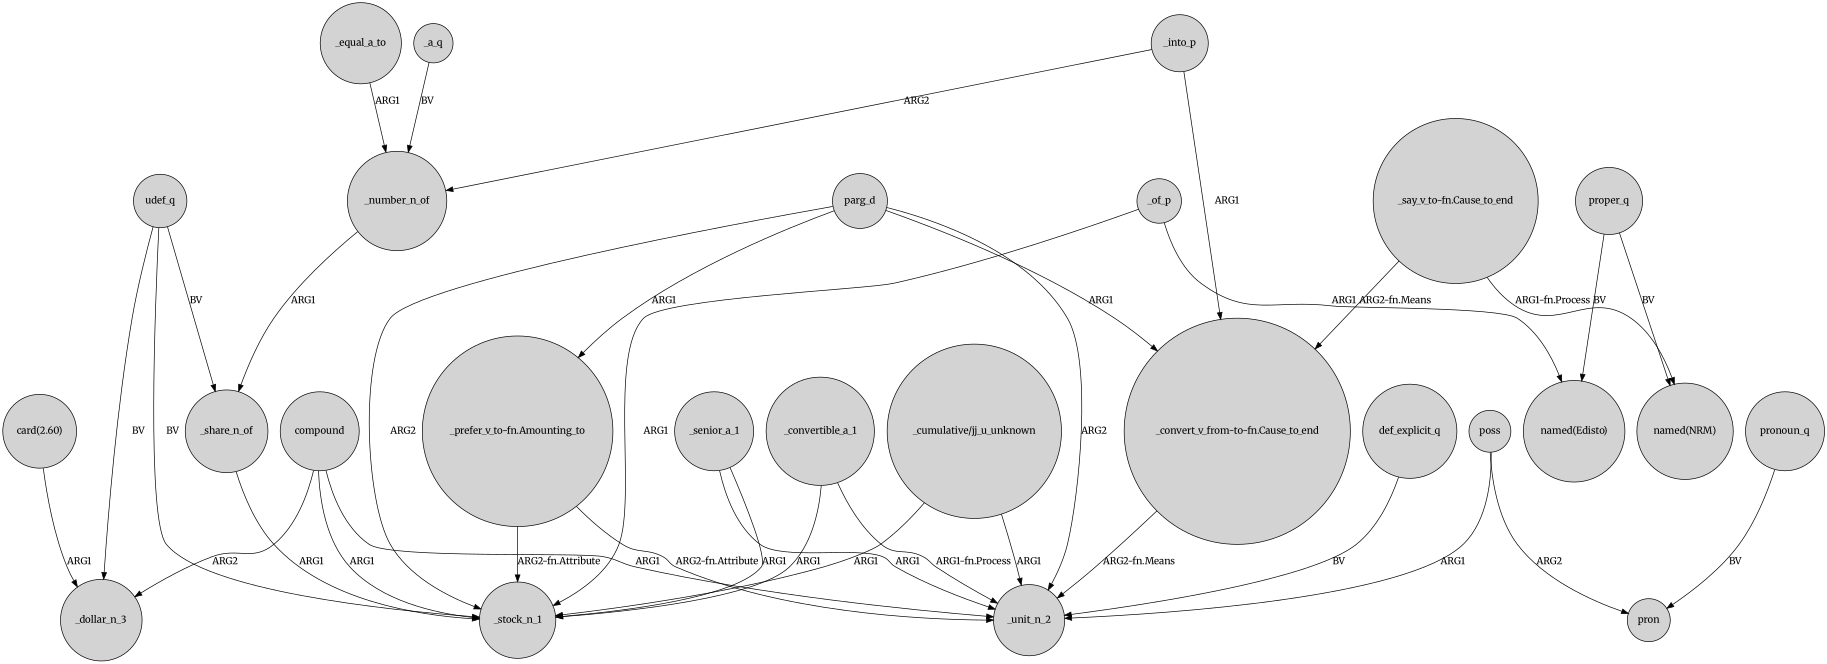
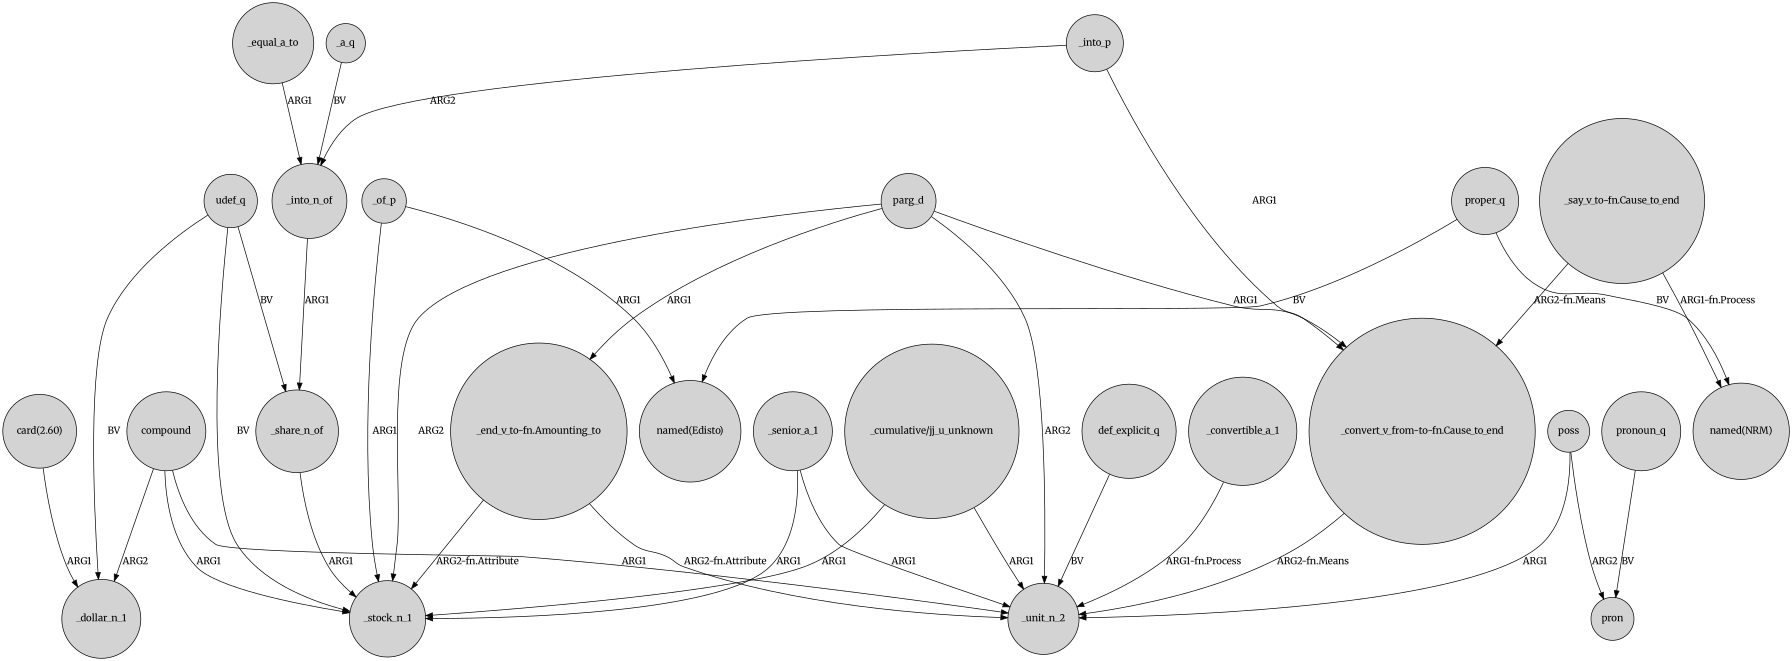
(397, 201) -> (309, 201)
(518, 431) -> (539, 431)
(723, 594) -> none
(101, 620) -> (101, 619)
